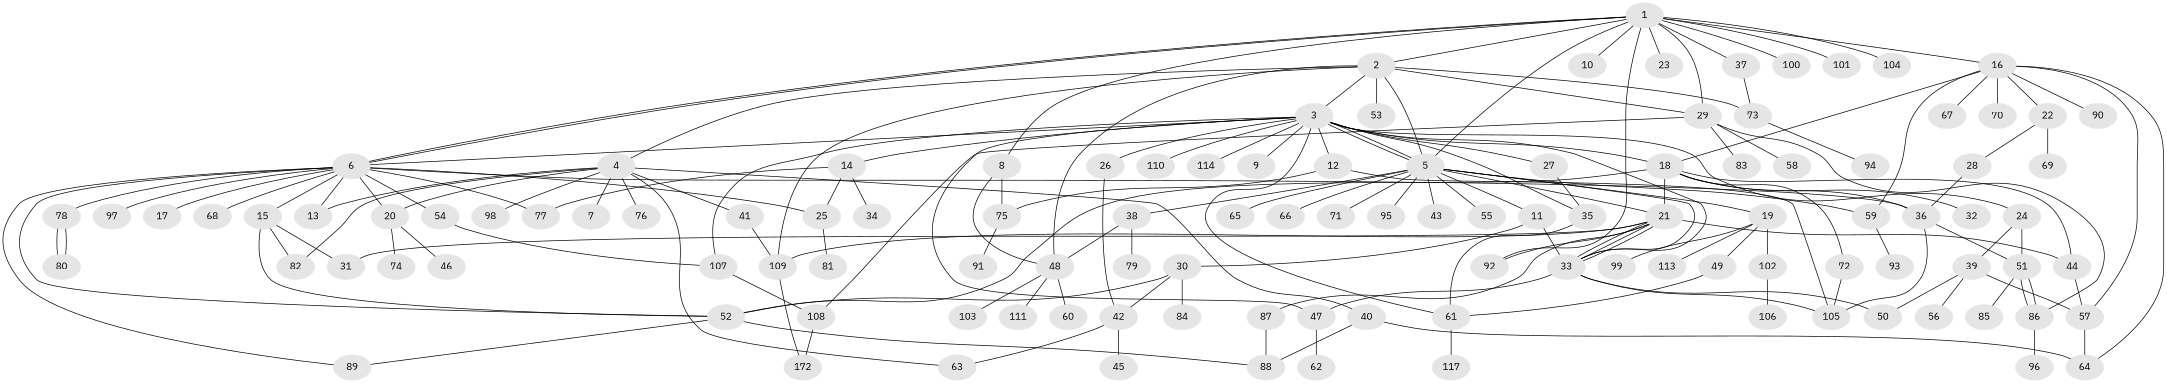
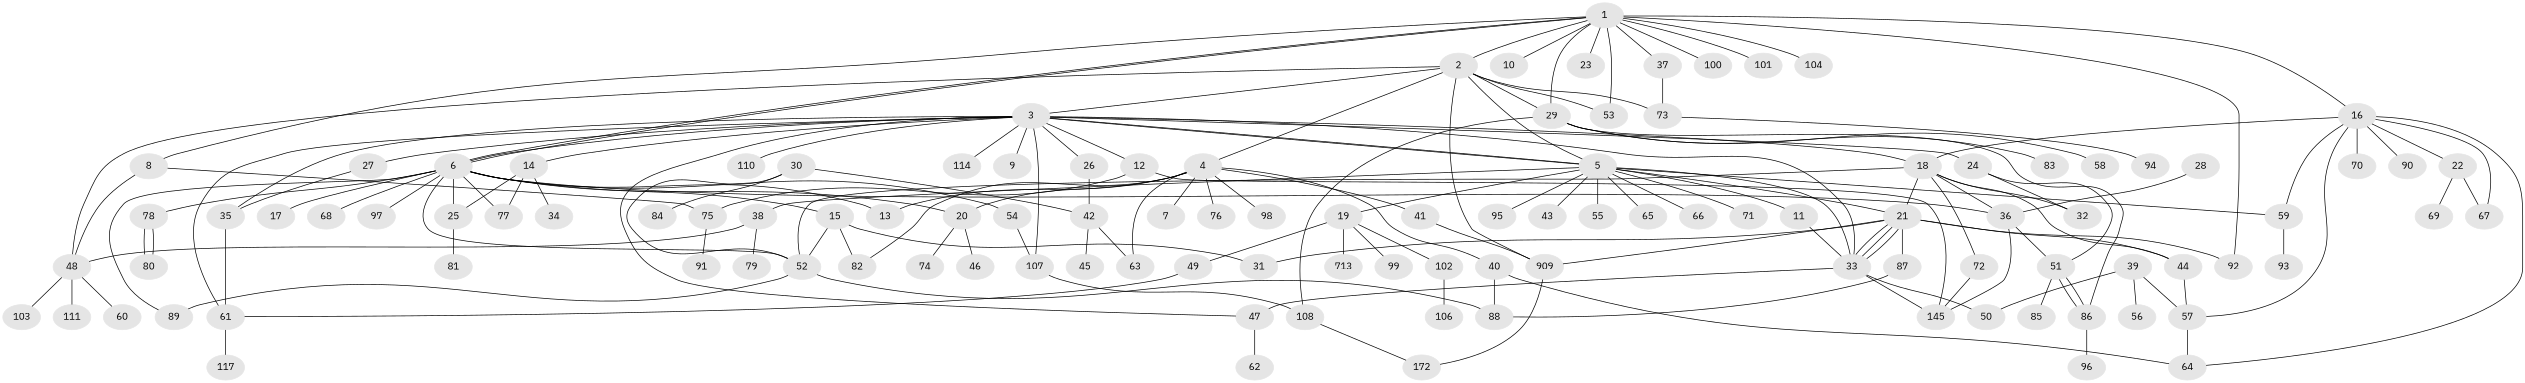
(1520, 82) -> (1612, 66)
(2010, 141) -> (2471, 191)
(2000, 239) -> (2028, 191)
(1364, 256) -> none
(778, 267) -> (1545, 267)
(1667, 267) -> (1343, 267)
(1831, 317) -> (1936, 317)
